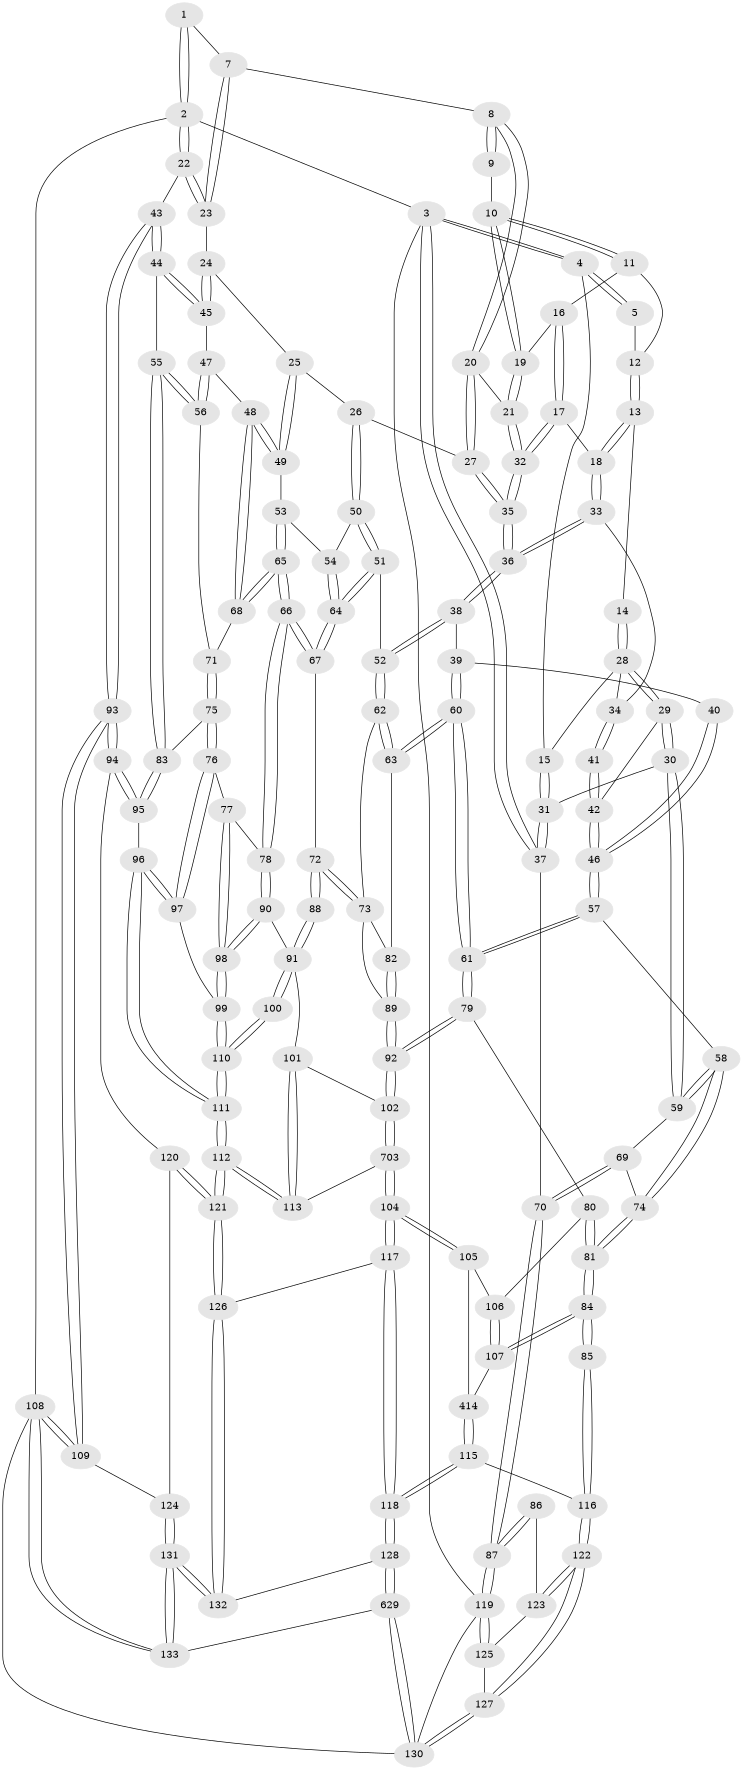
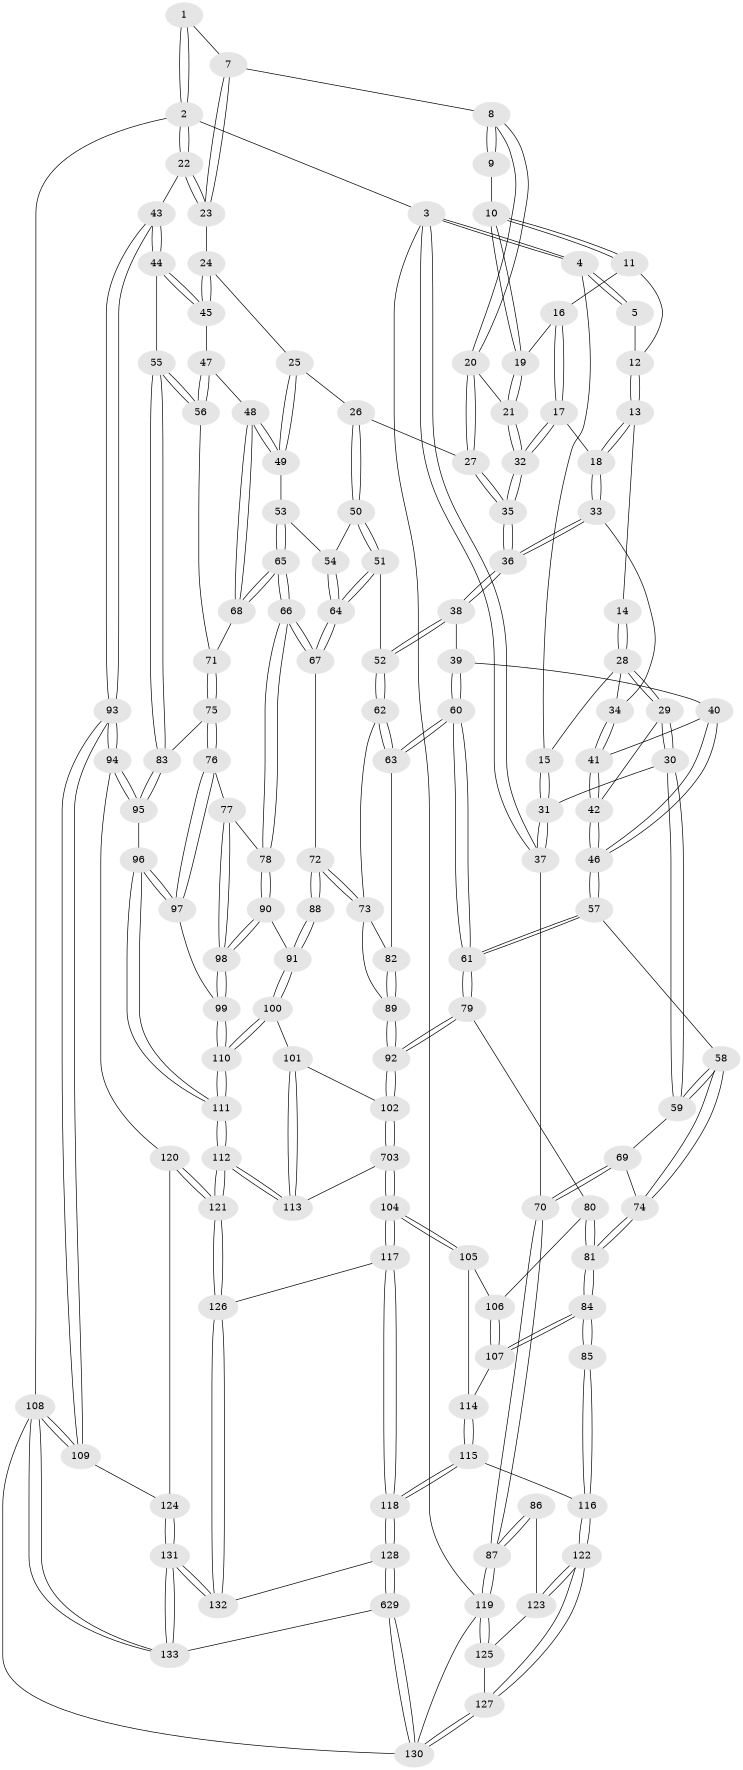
none -> (655, 737)
(300, 1009) -> (283, 1034)
(469, 1407) -> (469, 1407)
